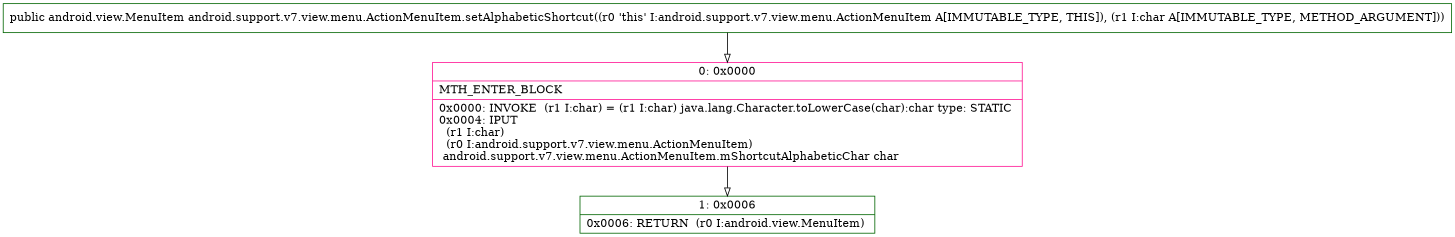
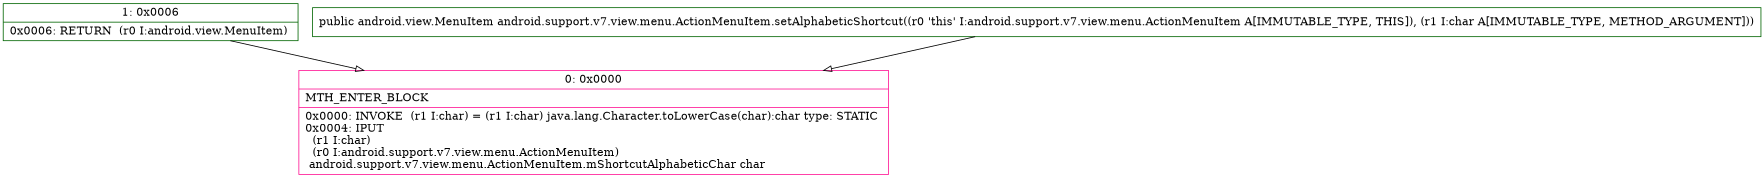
(727, 177) -> (293, 55)
